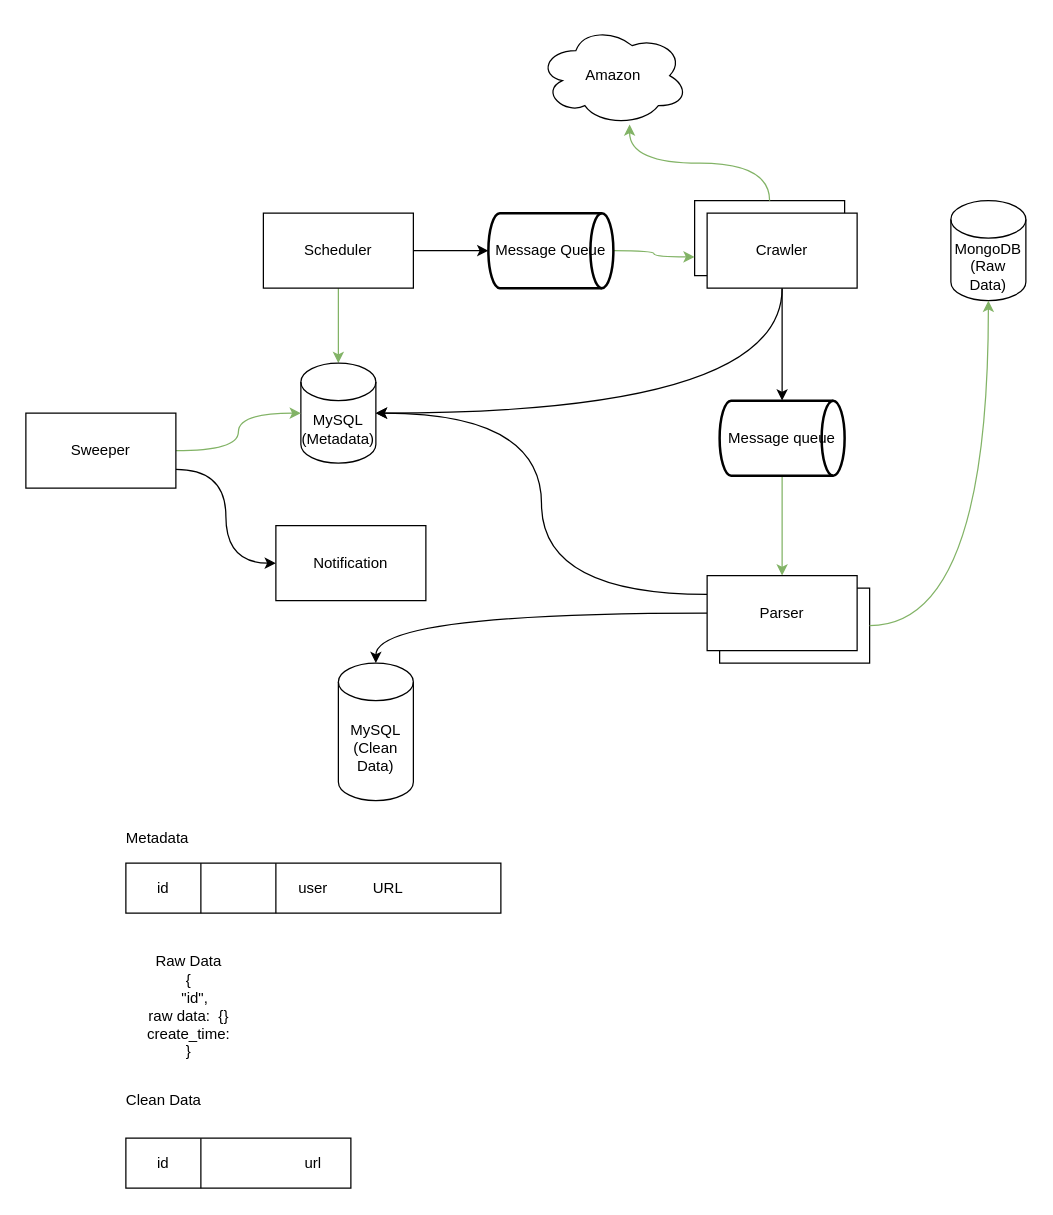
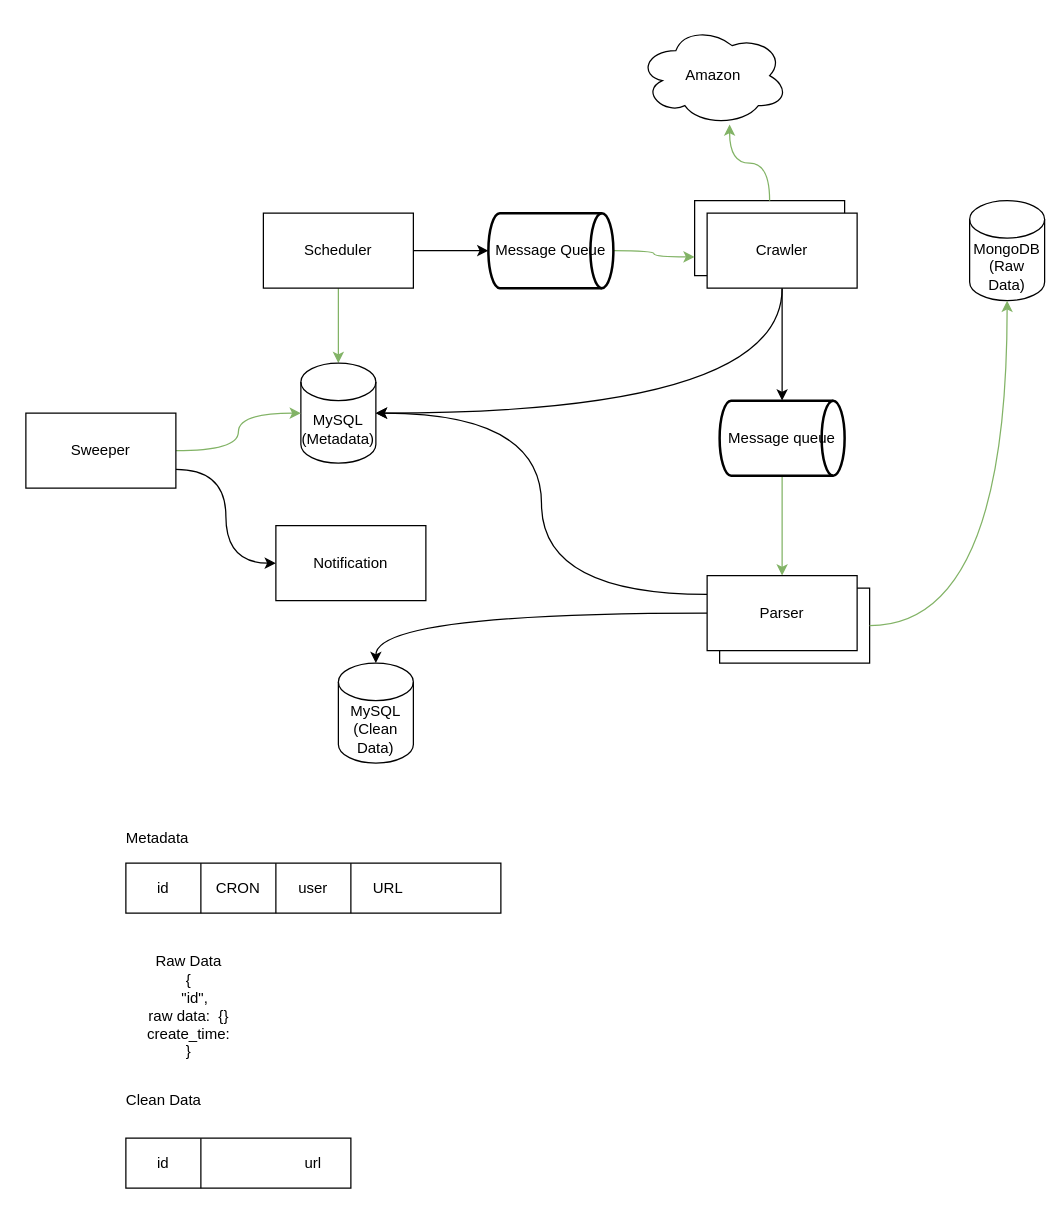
(613, 76) -> (713, 76)
(988, 251) -> (1007, 251)
(376, 732) -> (376, 713)
none -> (238, 888)
